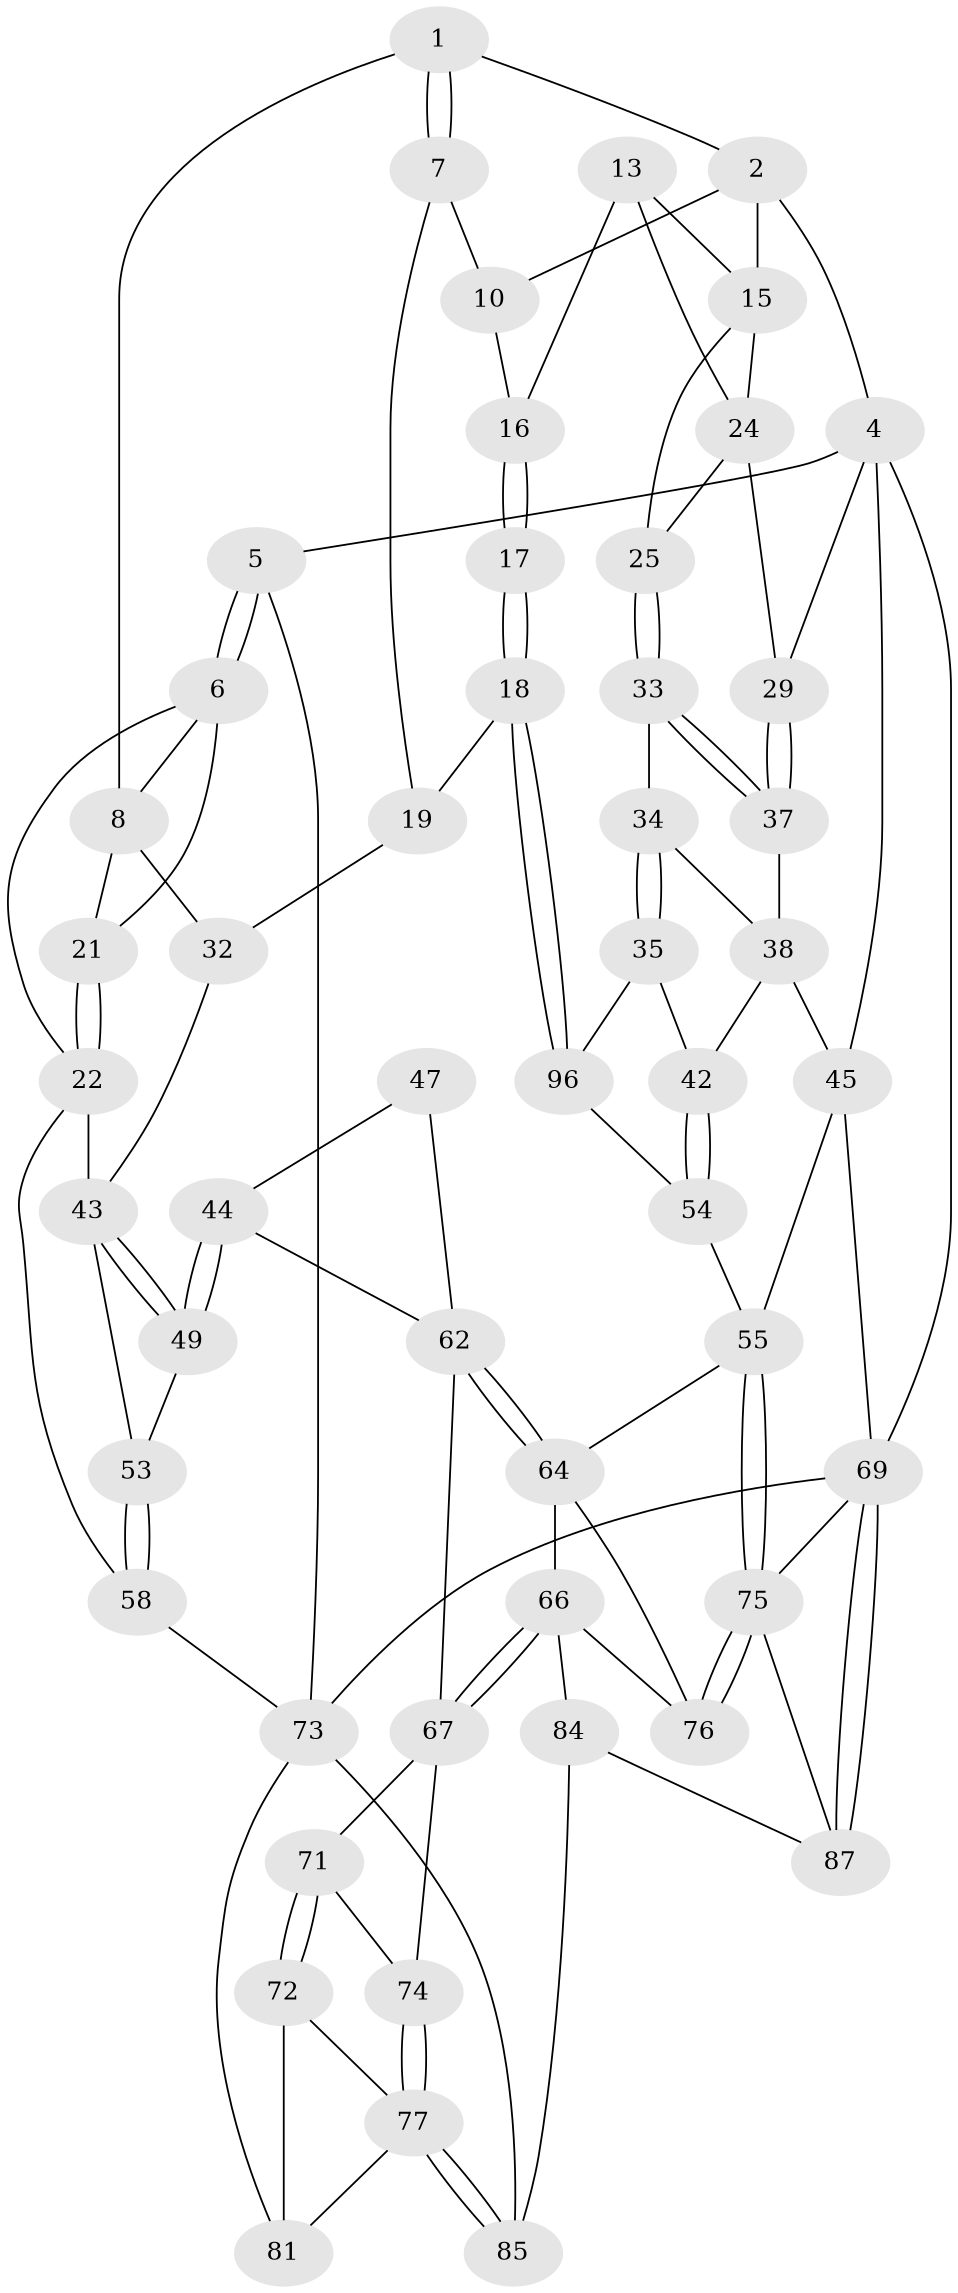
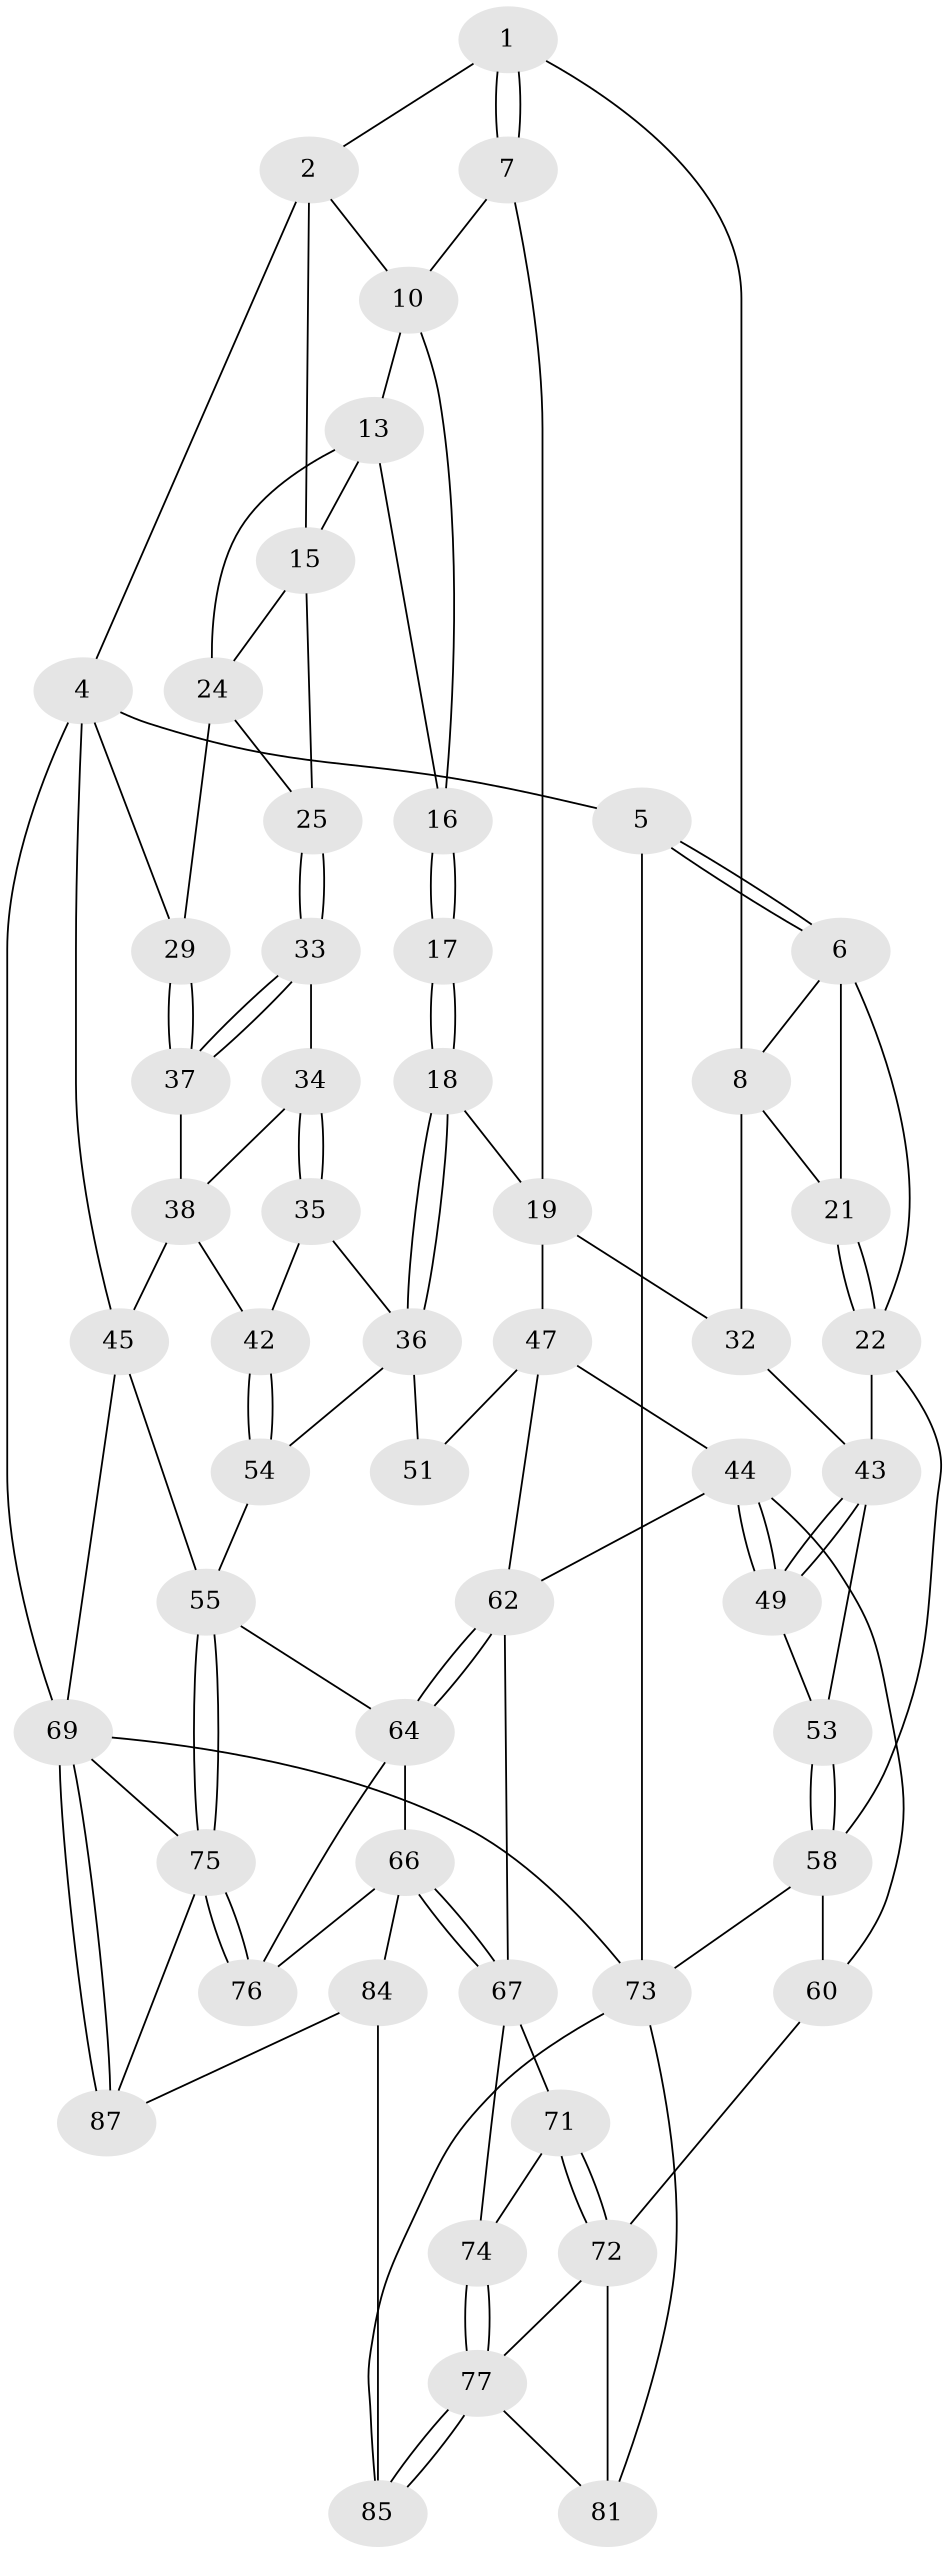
none -> (391, 365)
(564, 1081) -> (412, 1342)
none -> (542, 1277)
none -> (420, 1472)
none -> (823, 1993)
